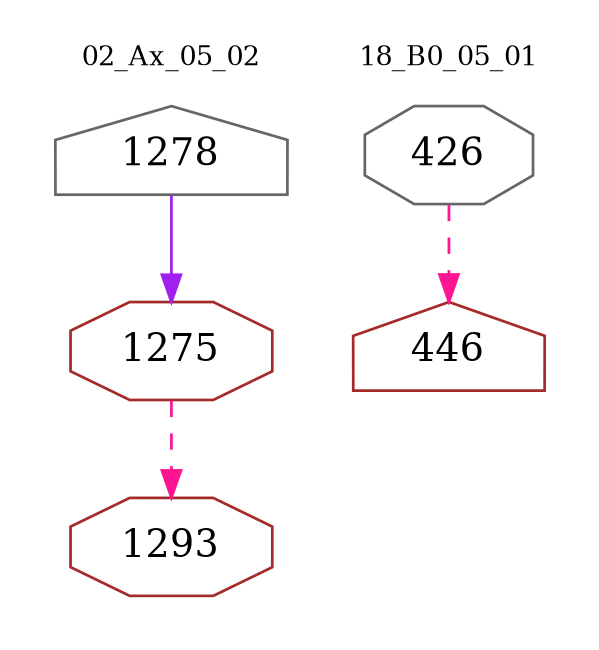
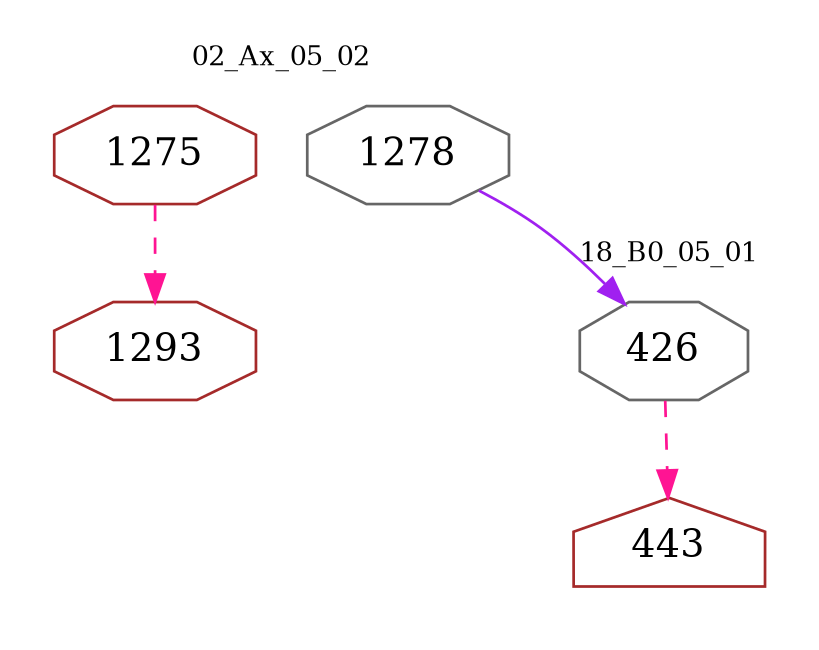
(171, 155) -> (408, 155)
(171, 235) -> (570, 252)
(449, 351) -> (669, 547)
